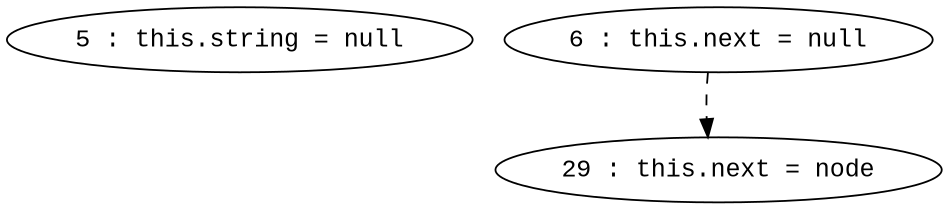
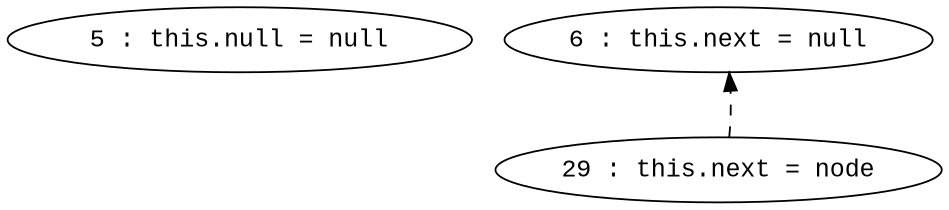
(240, 40) -> (240, 40)
(707, 96) -> (731, 114)
